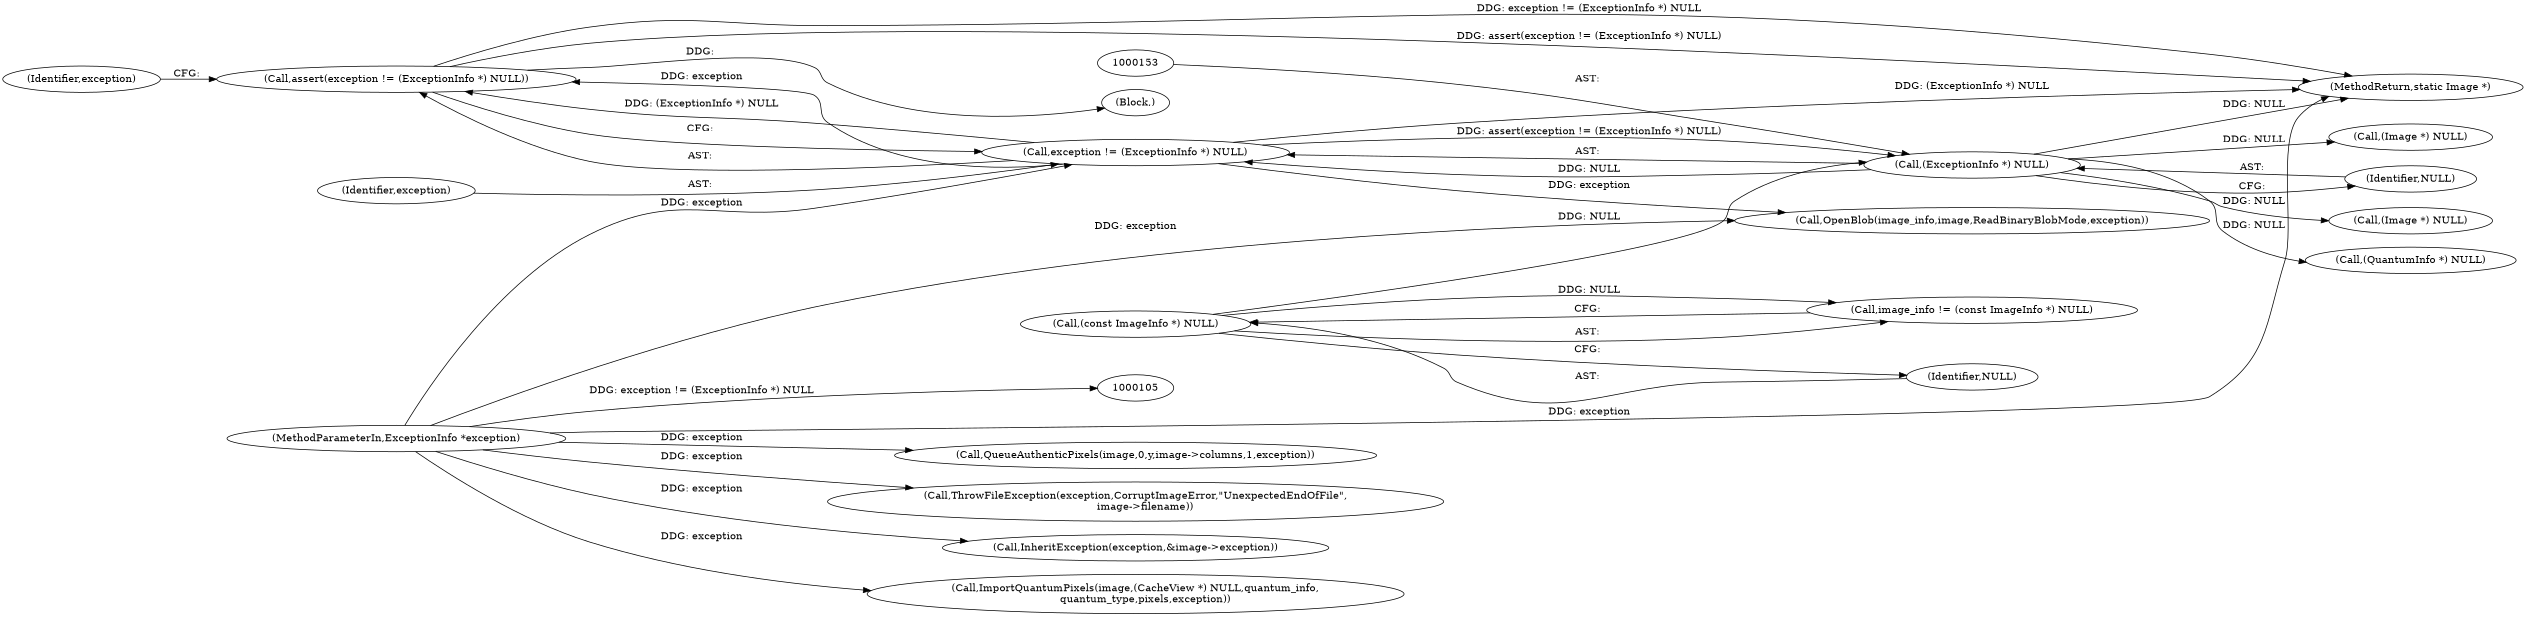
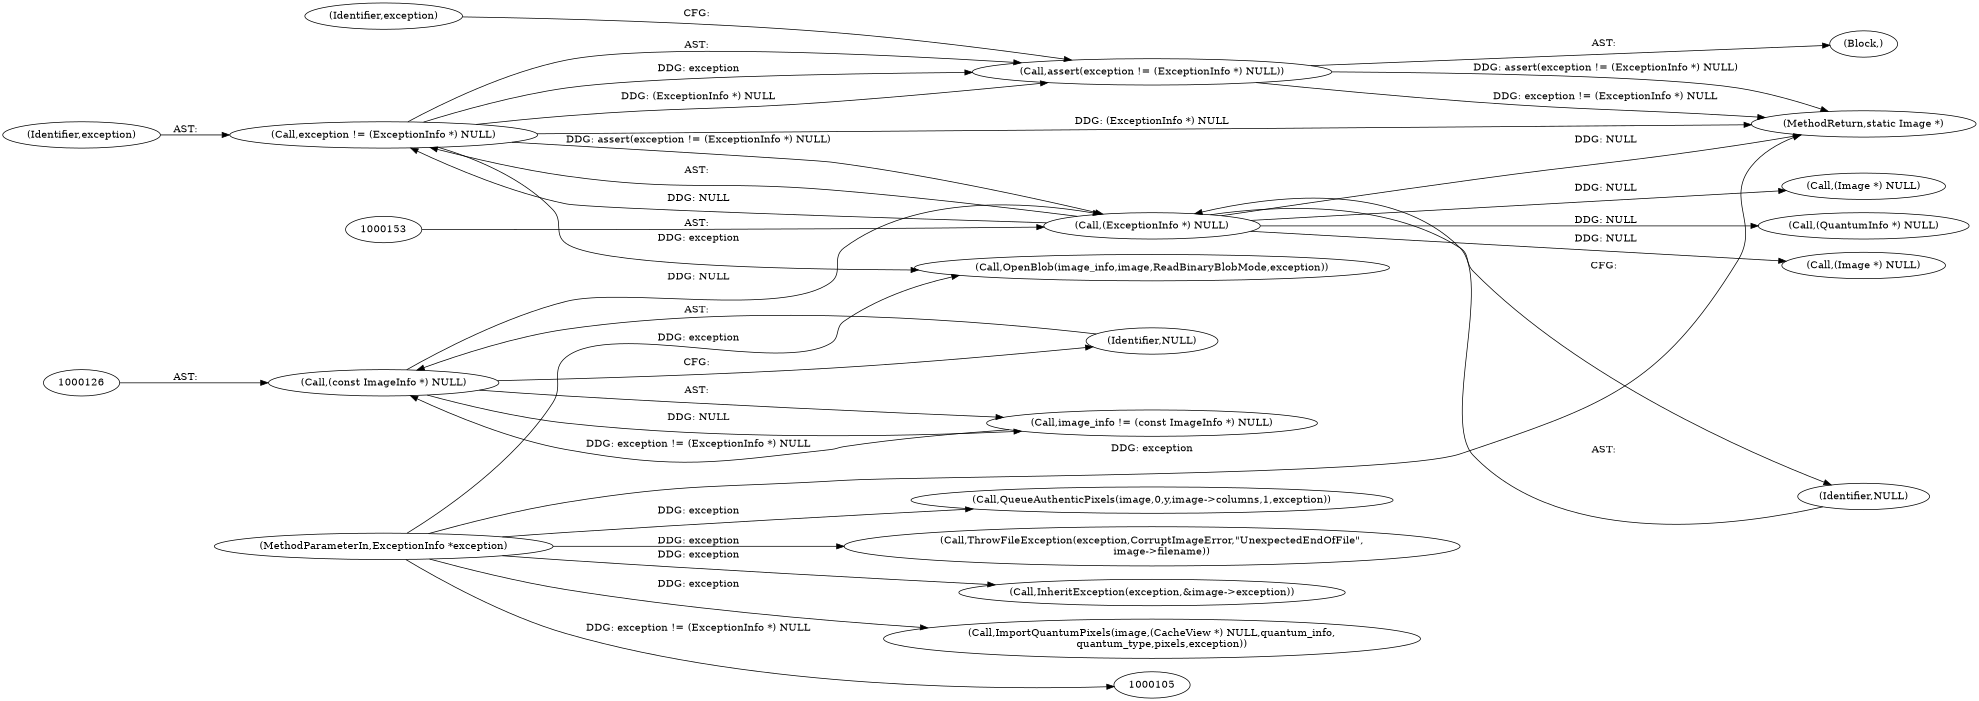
(702, 52) -> (1606, 44)
(701, 144) -> none
(693, 210) -> none
(1589, 309) -> (698, 444)
none -> (82, 383)
